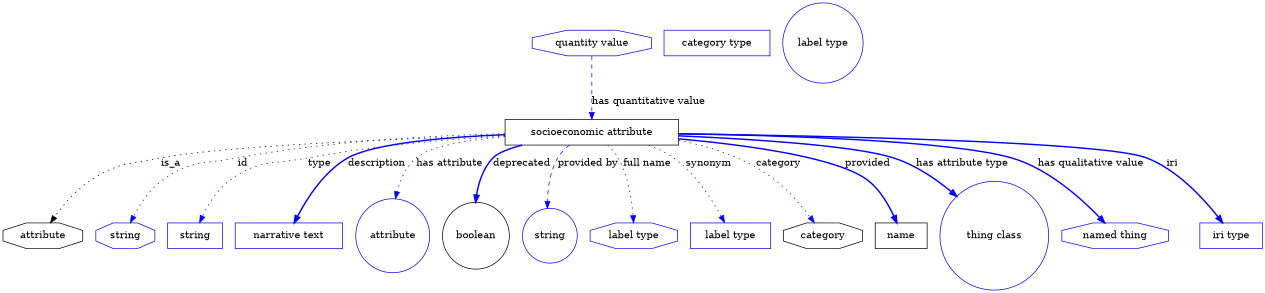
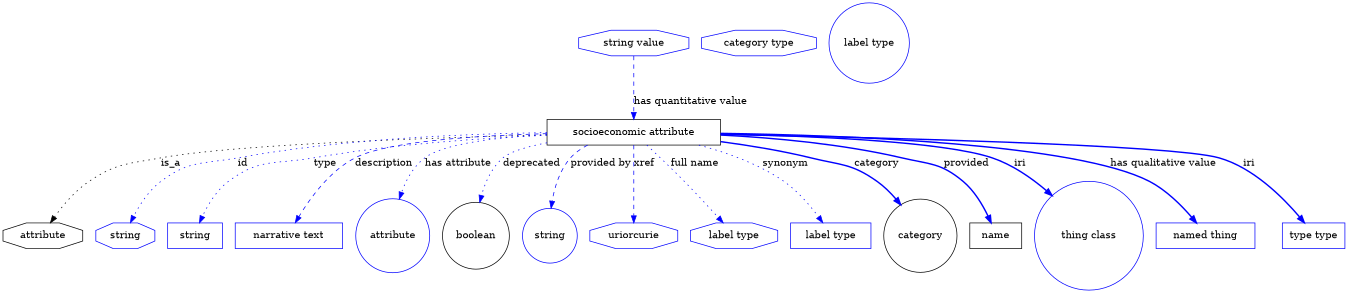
(592, 43) -> (634, 43)
(717, 43) -> (759, 43)
(353, 156) -> (362, 155)
(490, 161) -> (504, 157)
(962, 163) -> (1020, 163)
(752, 165) -> (814, 158)
none -> (634, 236)
(823, 236) -> (920, 236)
(1115, 236) -> (1206, 236)
(1231, 236) -> (1314, 236)
